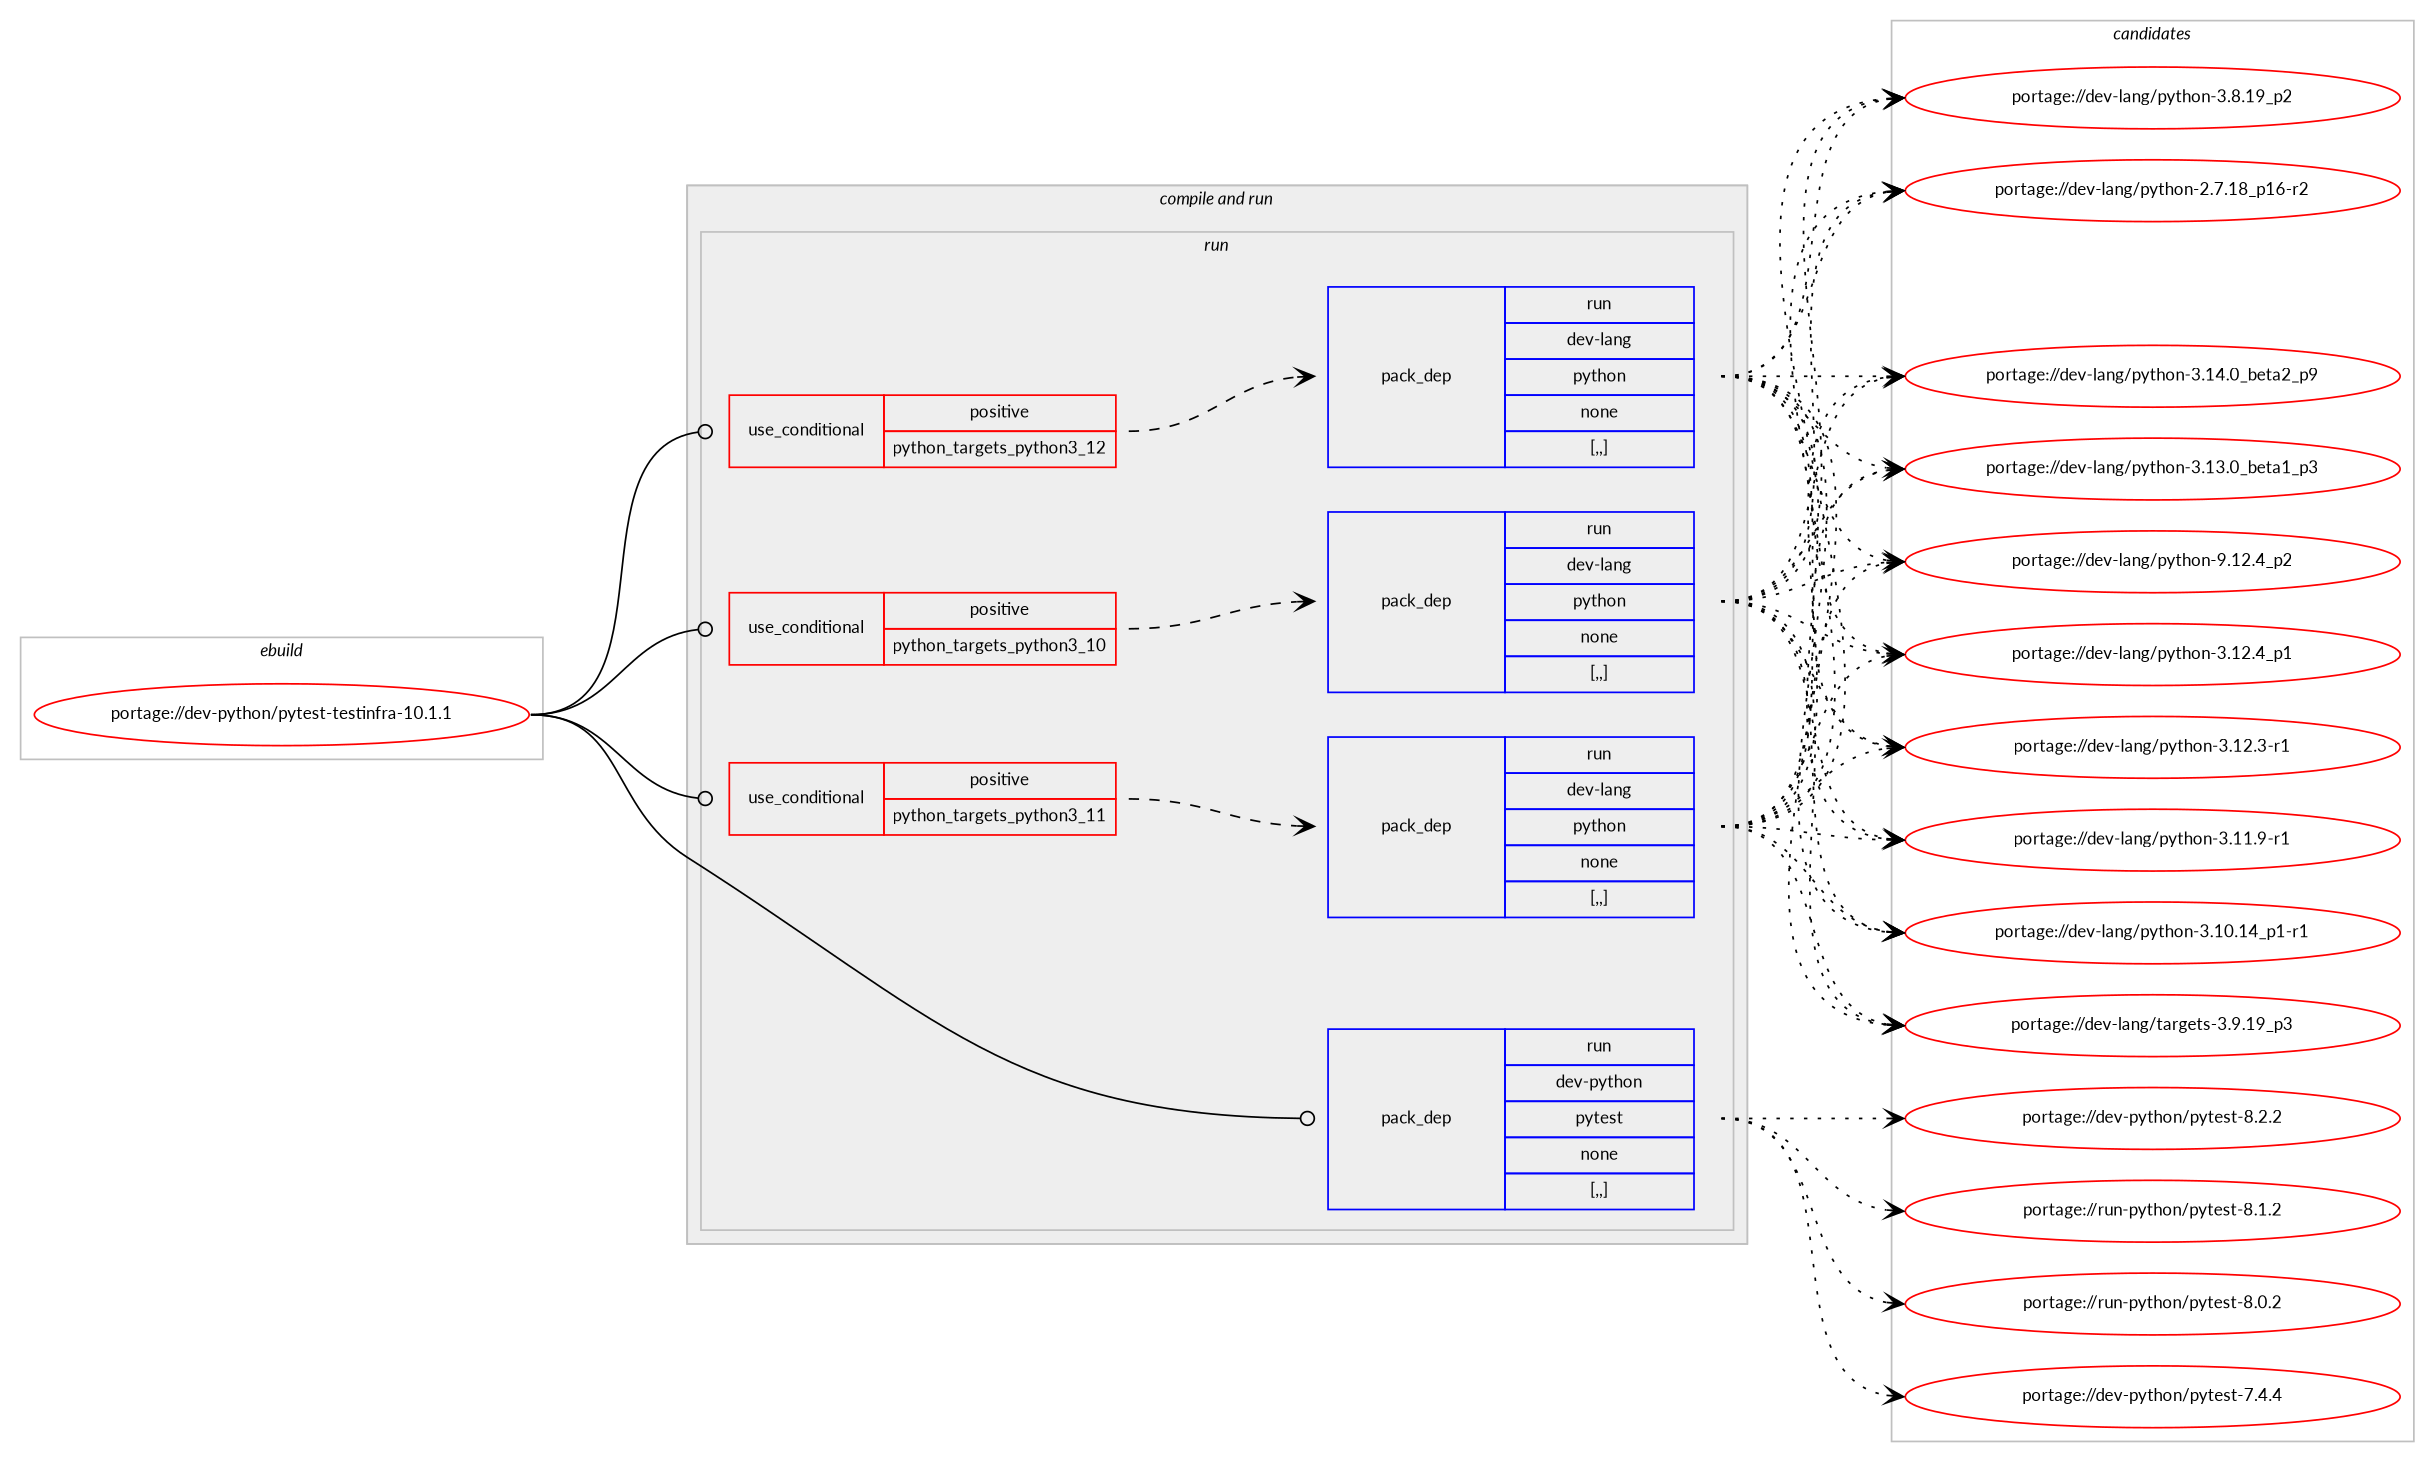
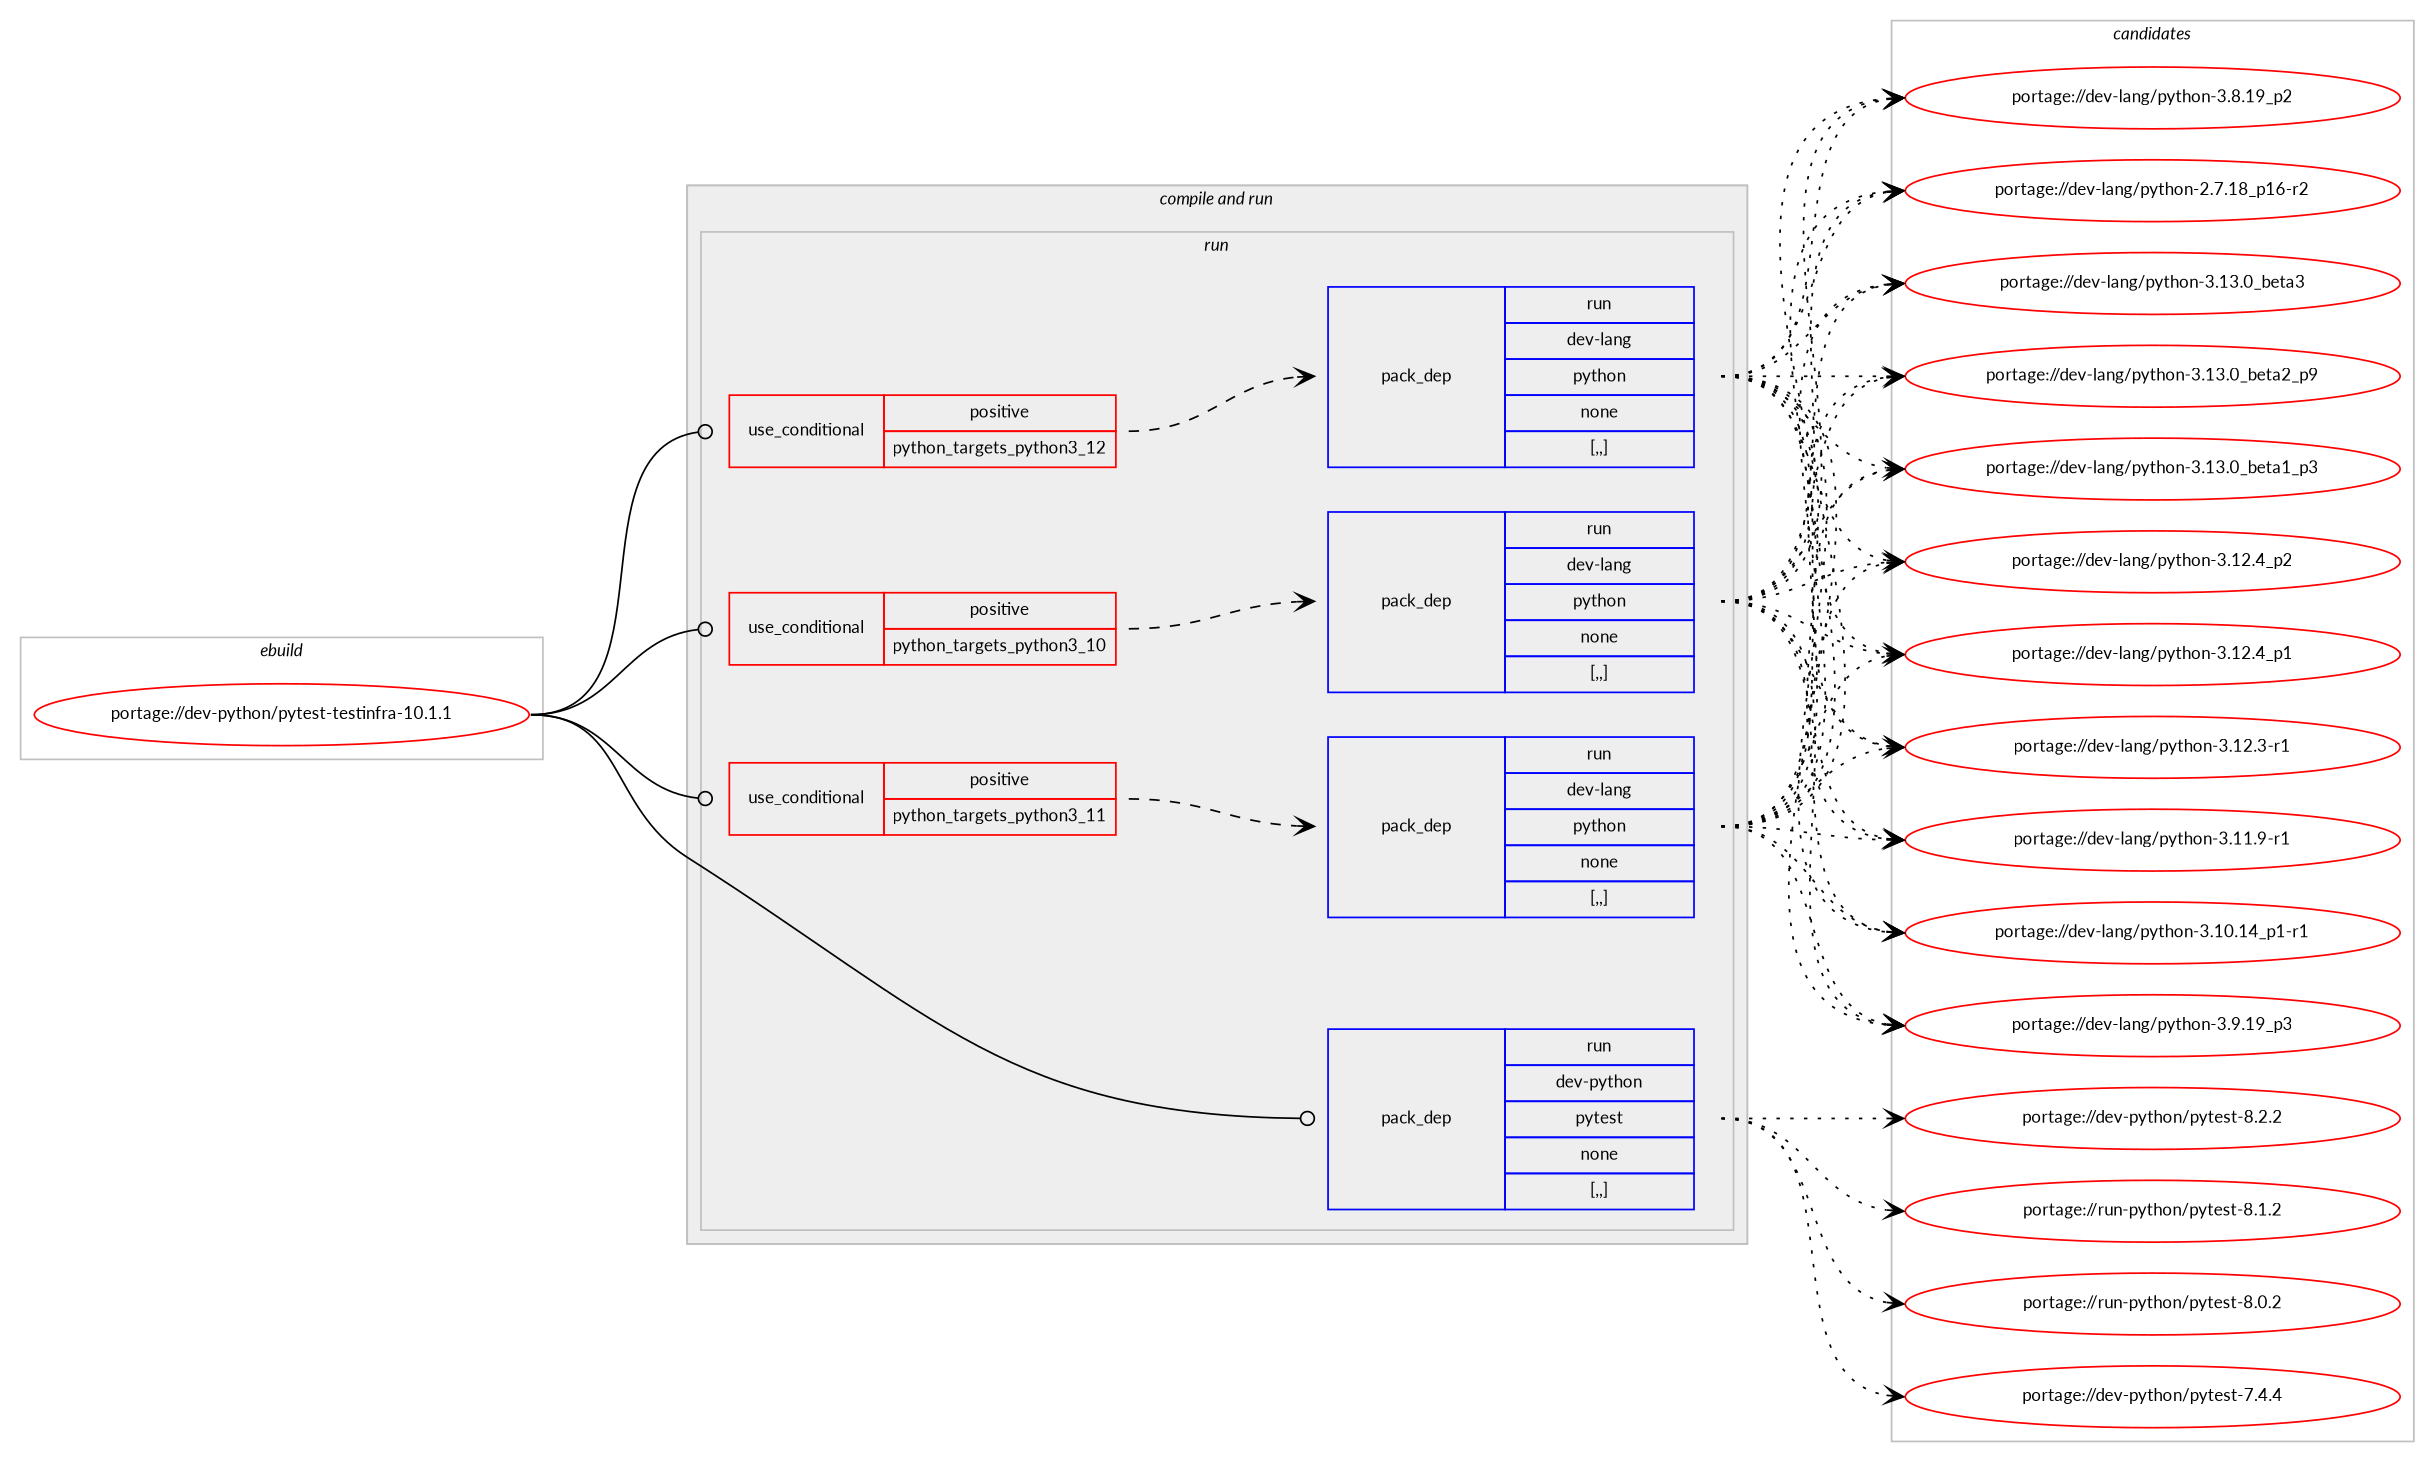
none -> (2153, 283)
(2153, 376) -> (2153, 376)
(2153, 562) -> (2153, 562)
(2153, 1026) -> (2153, 1026)
